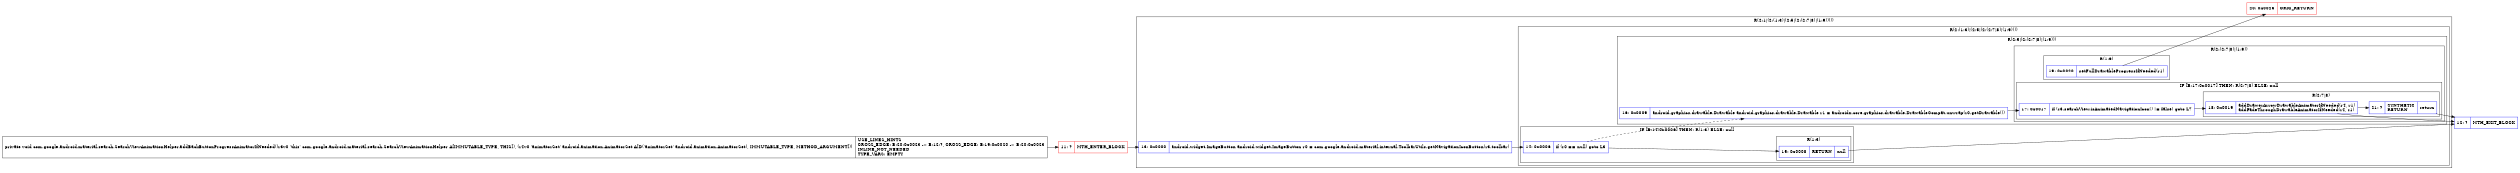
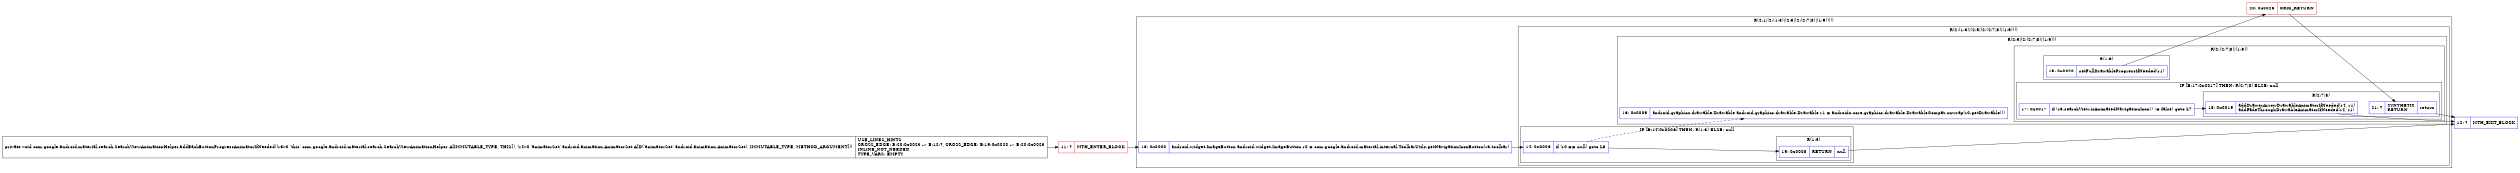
(2362, 108) -> (2341, 57)
(2012, 111) -> none
